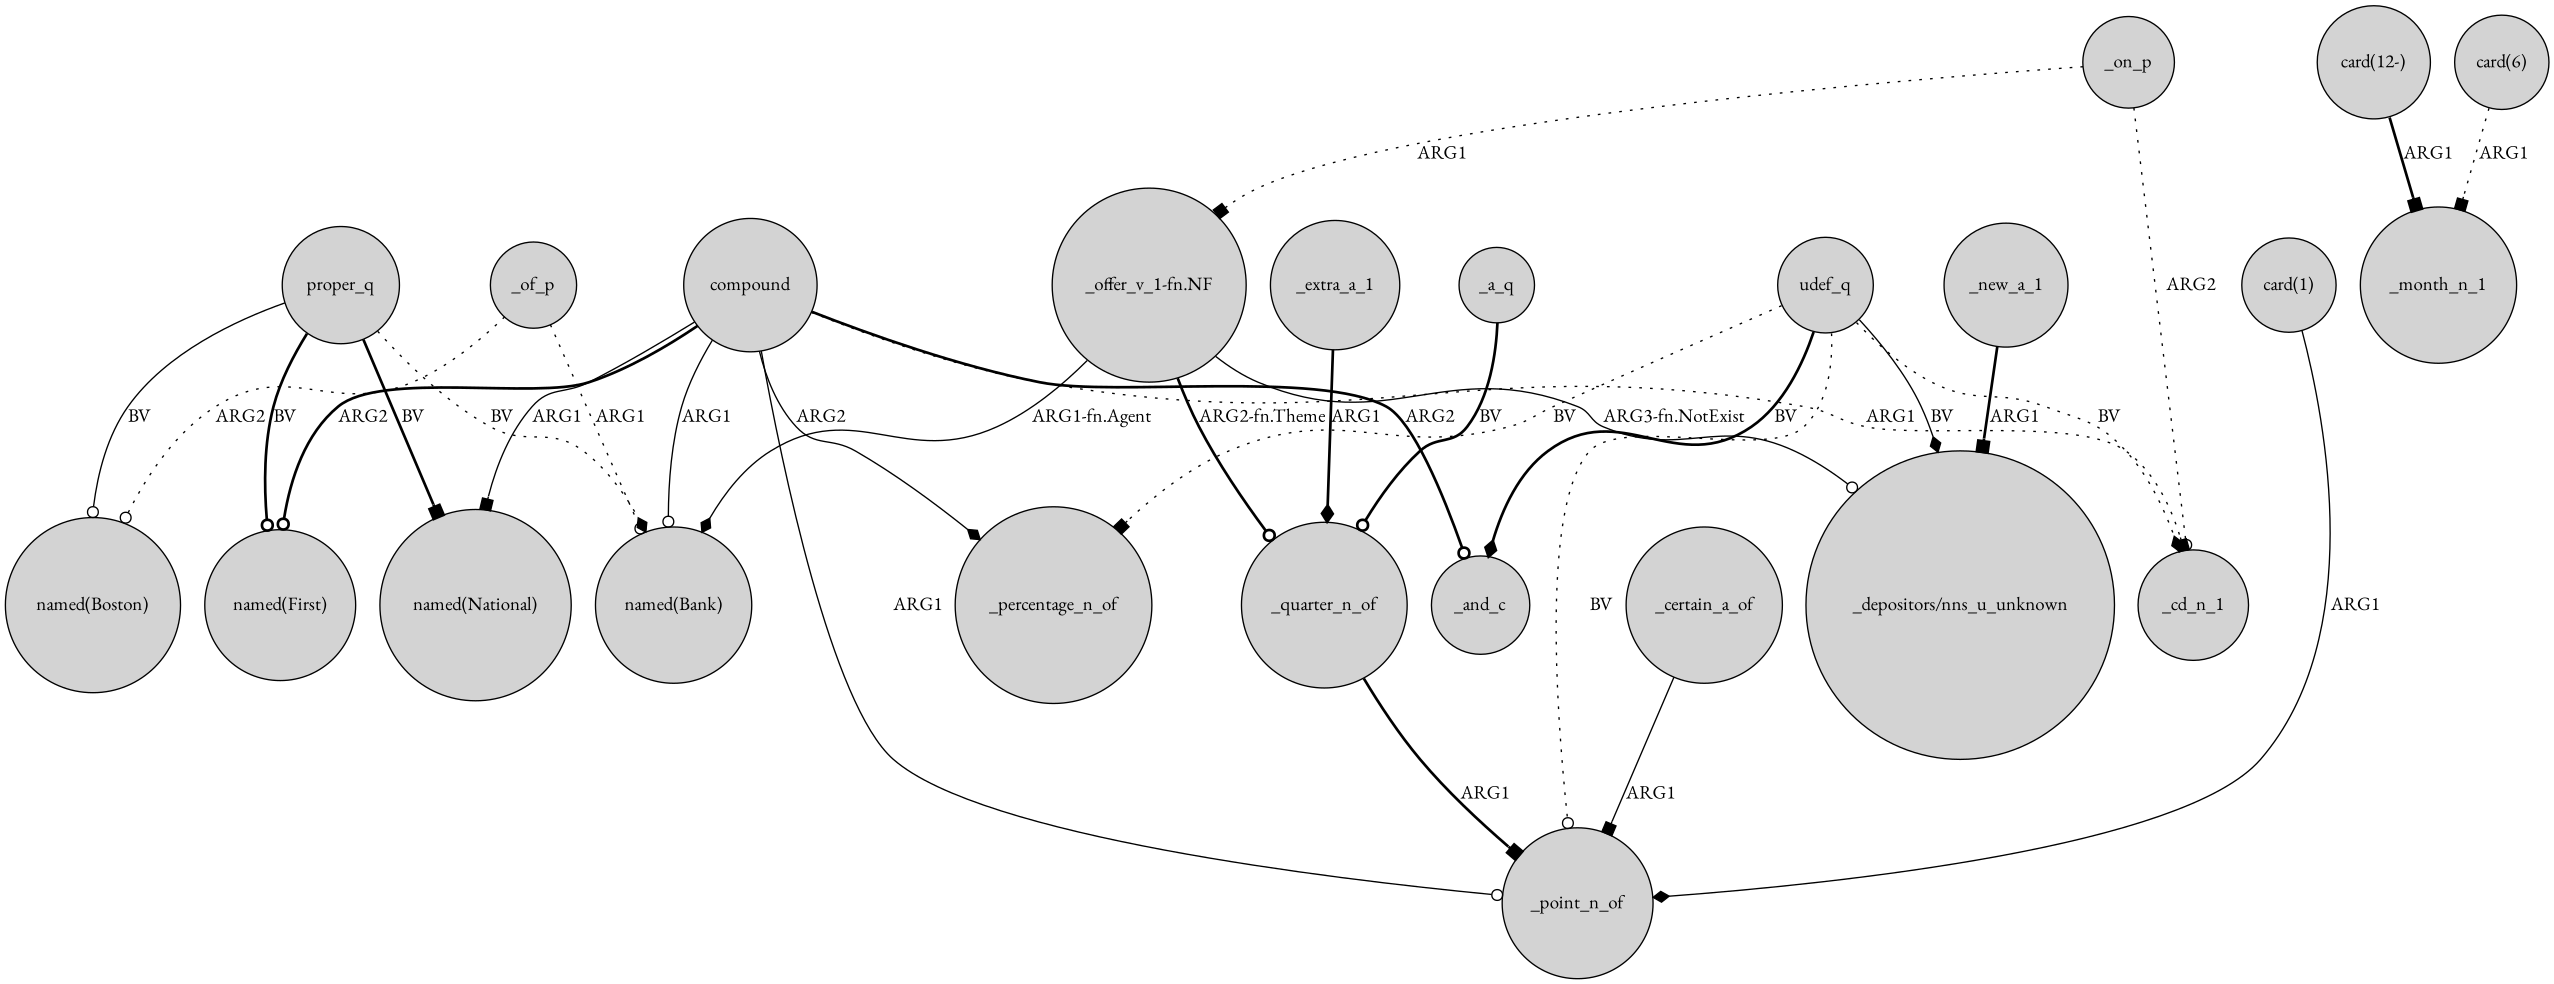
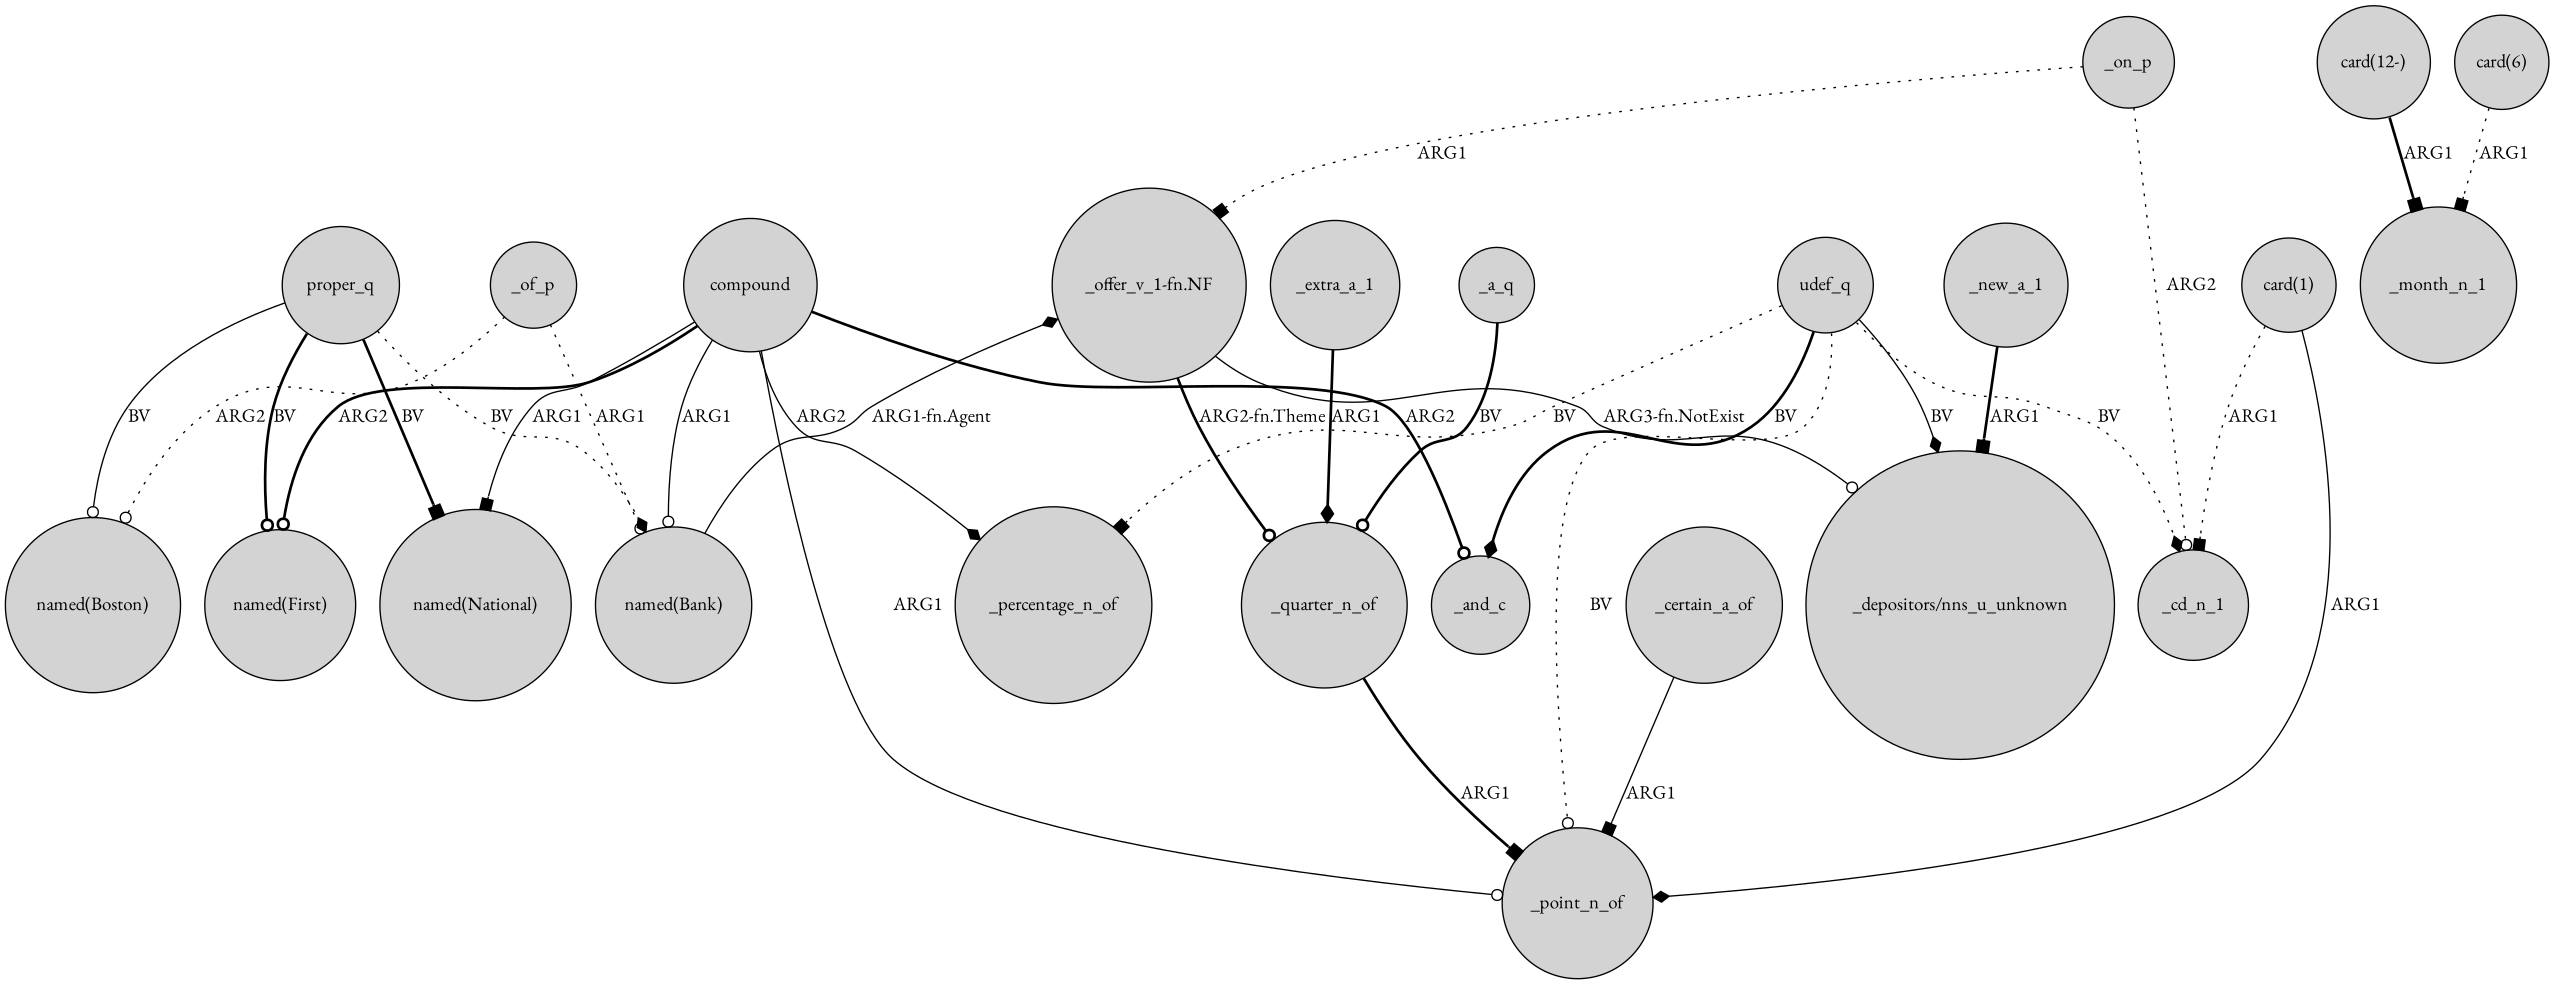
(1554, 387) -> (2222, 428)
(893, 436) -> (860, 416)
